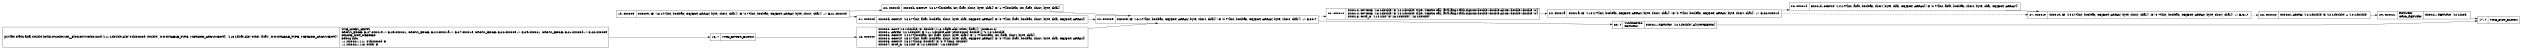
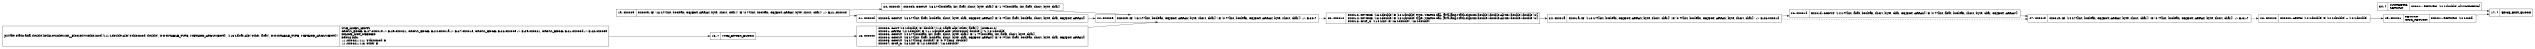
(2504, 20) -> (2516, 13)
(1464, 23) -> none
